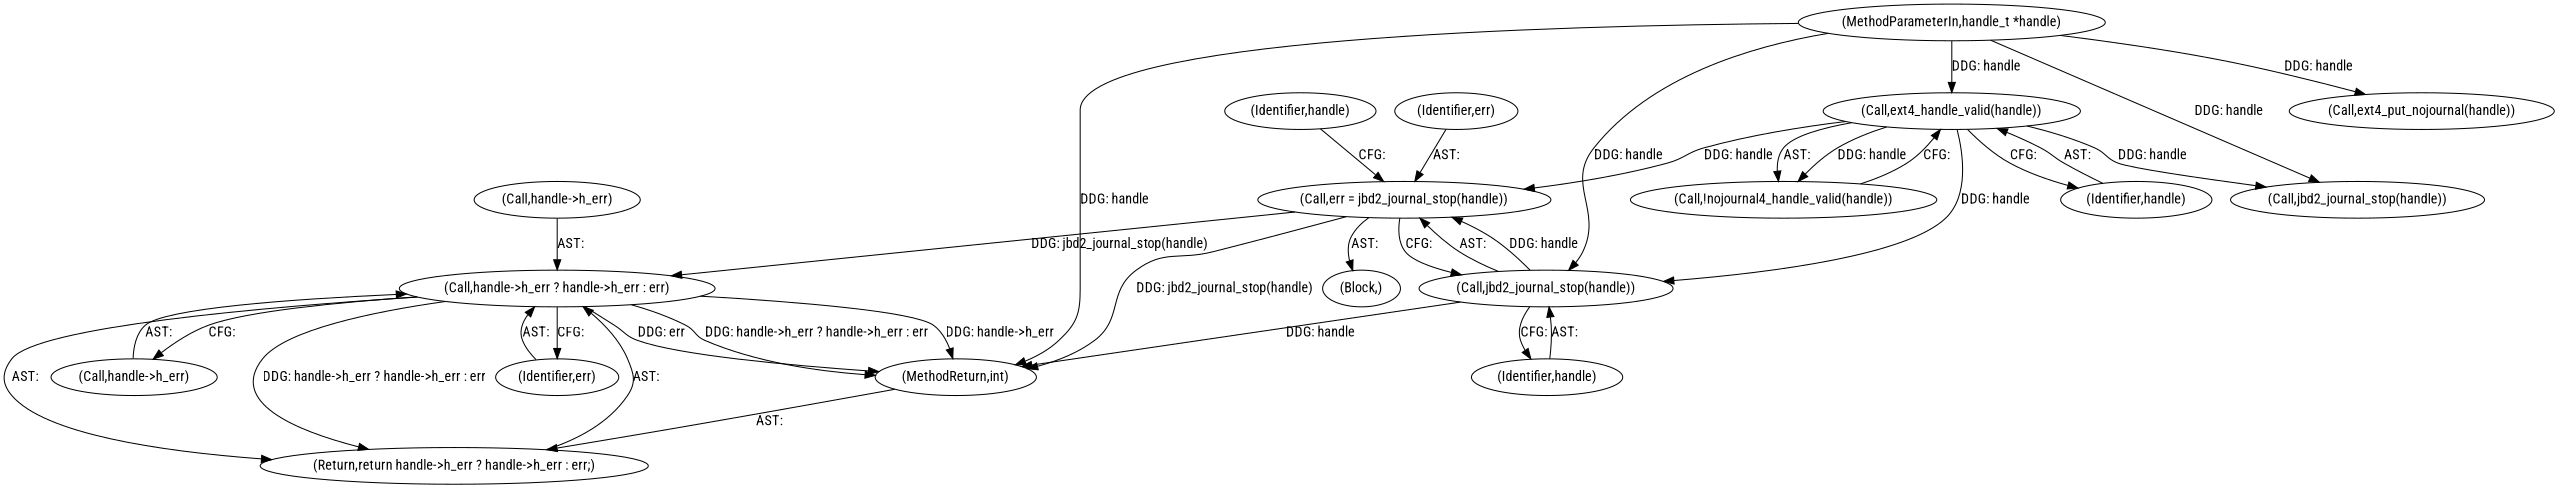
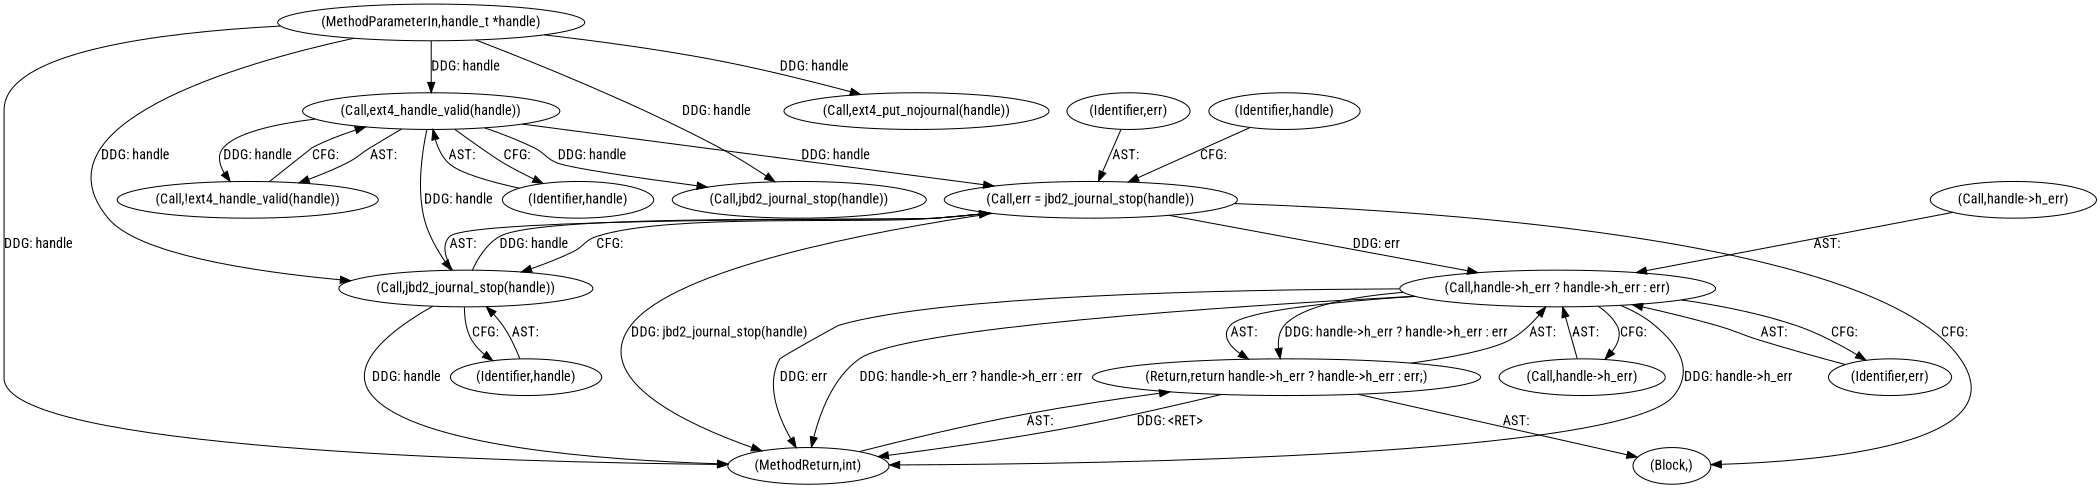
(1784, 200) -> (248, 200)
(1120, 244) -> (1377, 244)
(1367, 244) -> (1956, 333)
none -> (1493, 425)
none -> (1056, 430)
